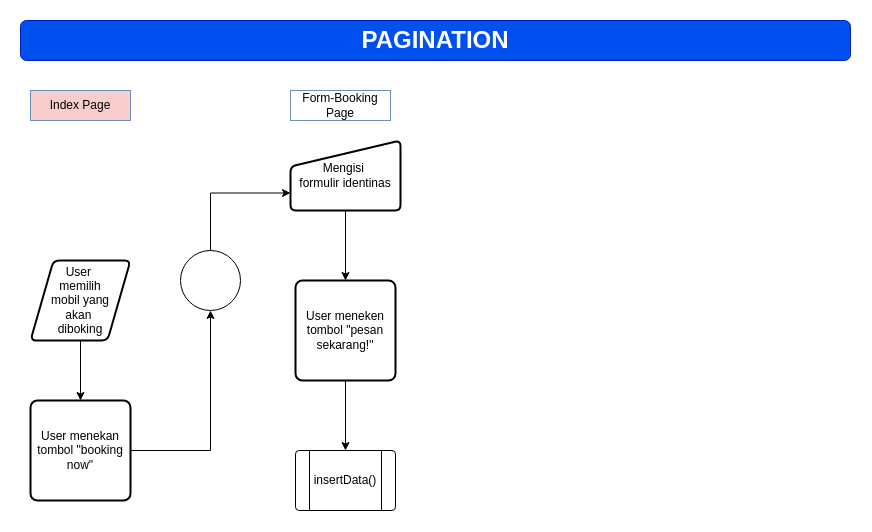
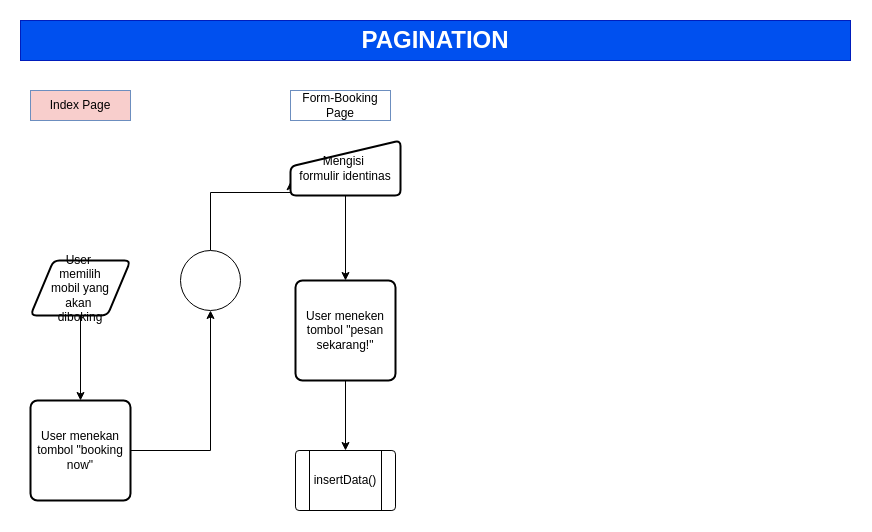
(436, 41) -> (436, 41)
(346, 176) -> (346, 168)
(81, 301) -> (81, 288)
